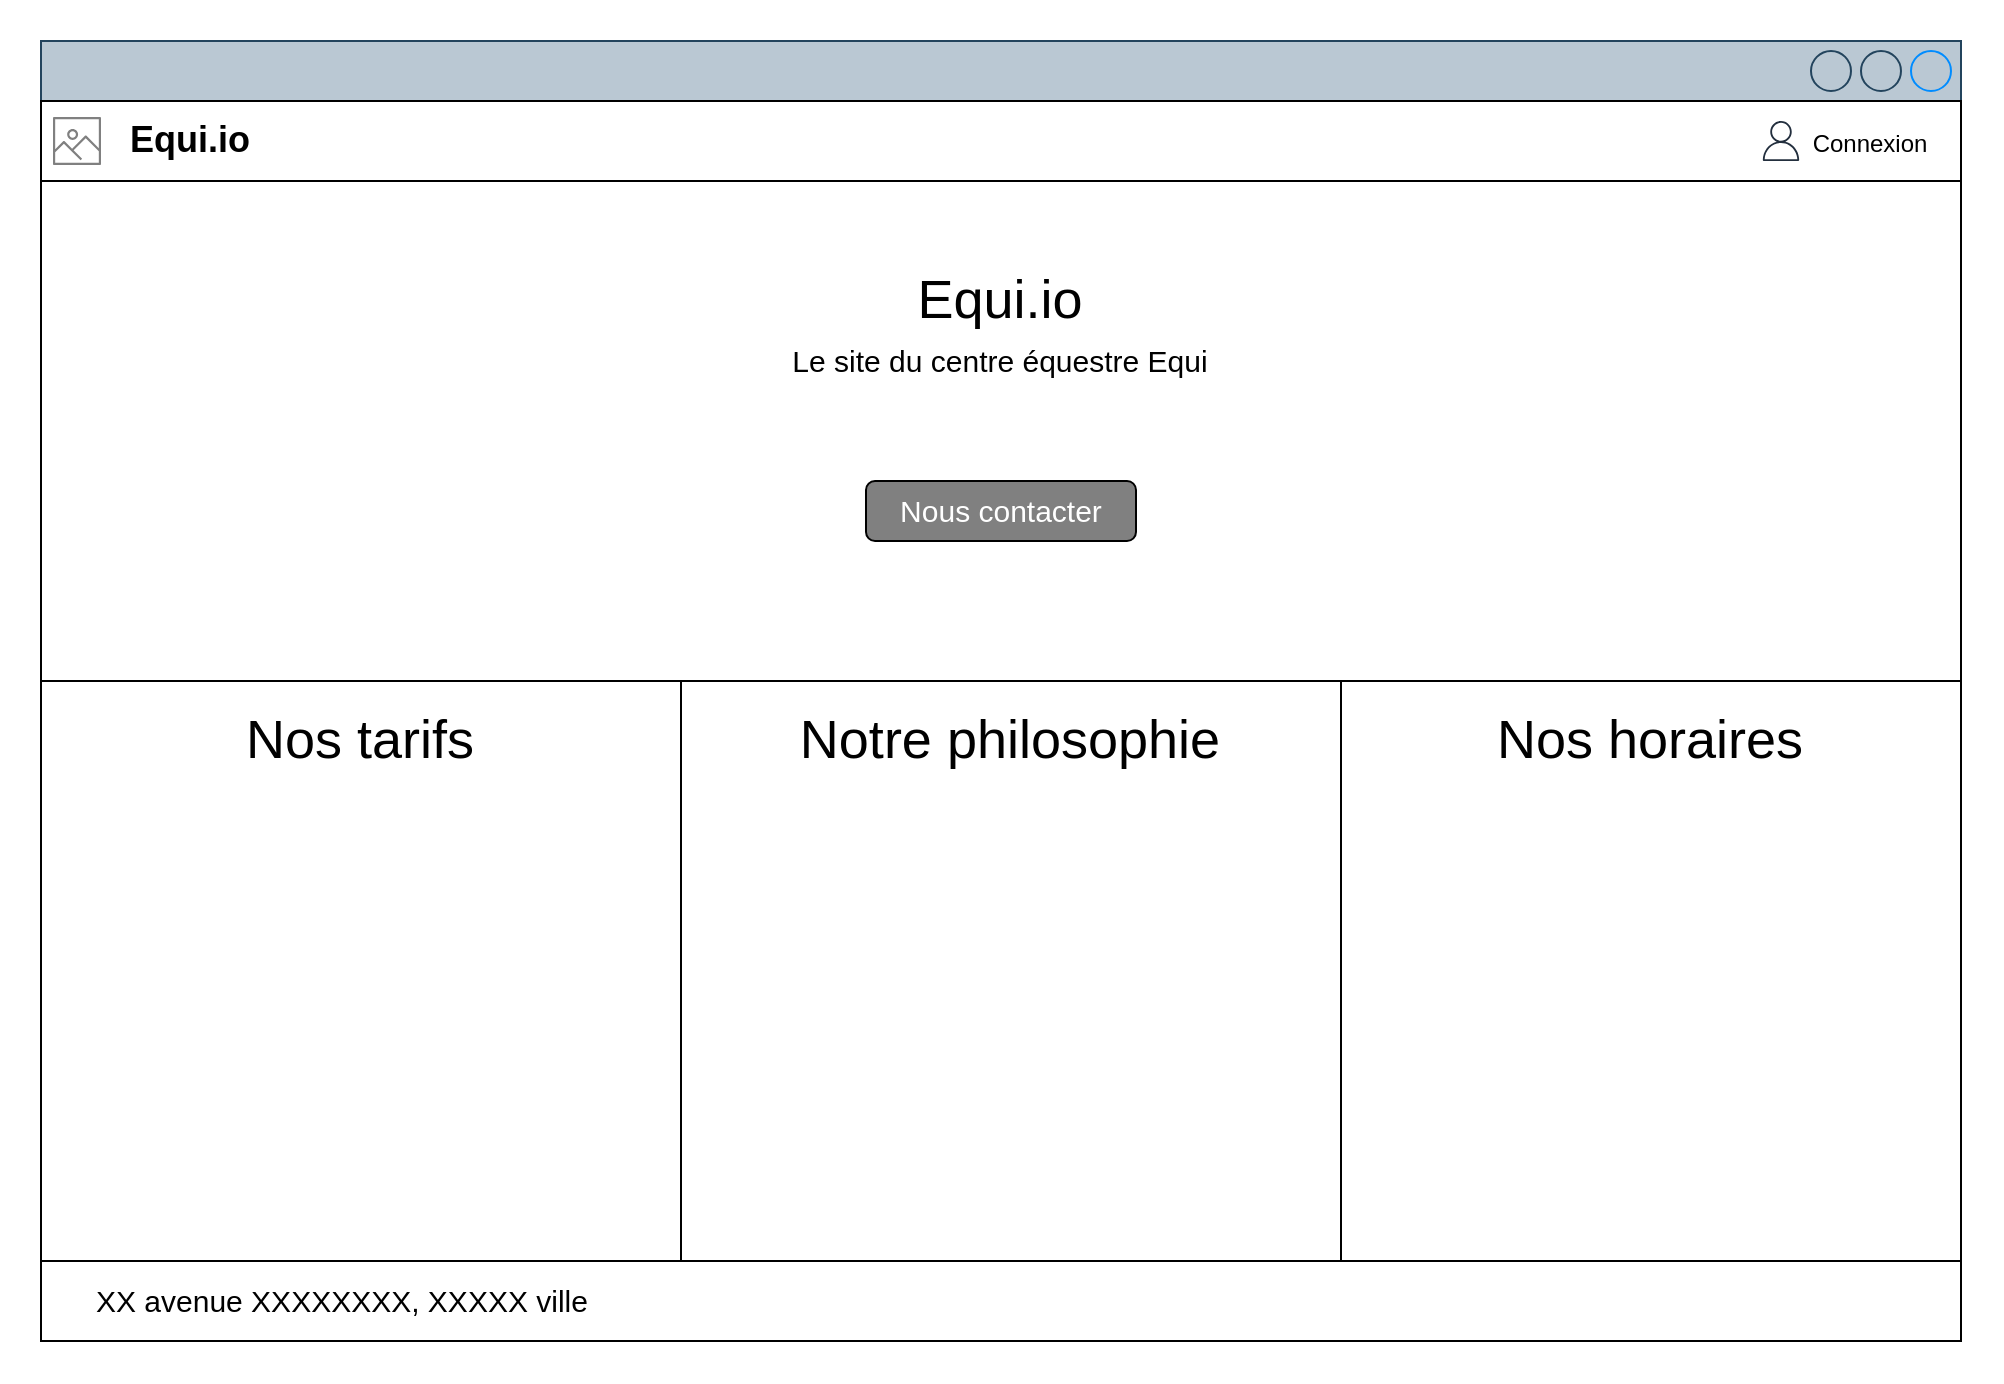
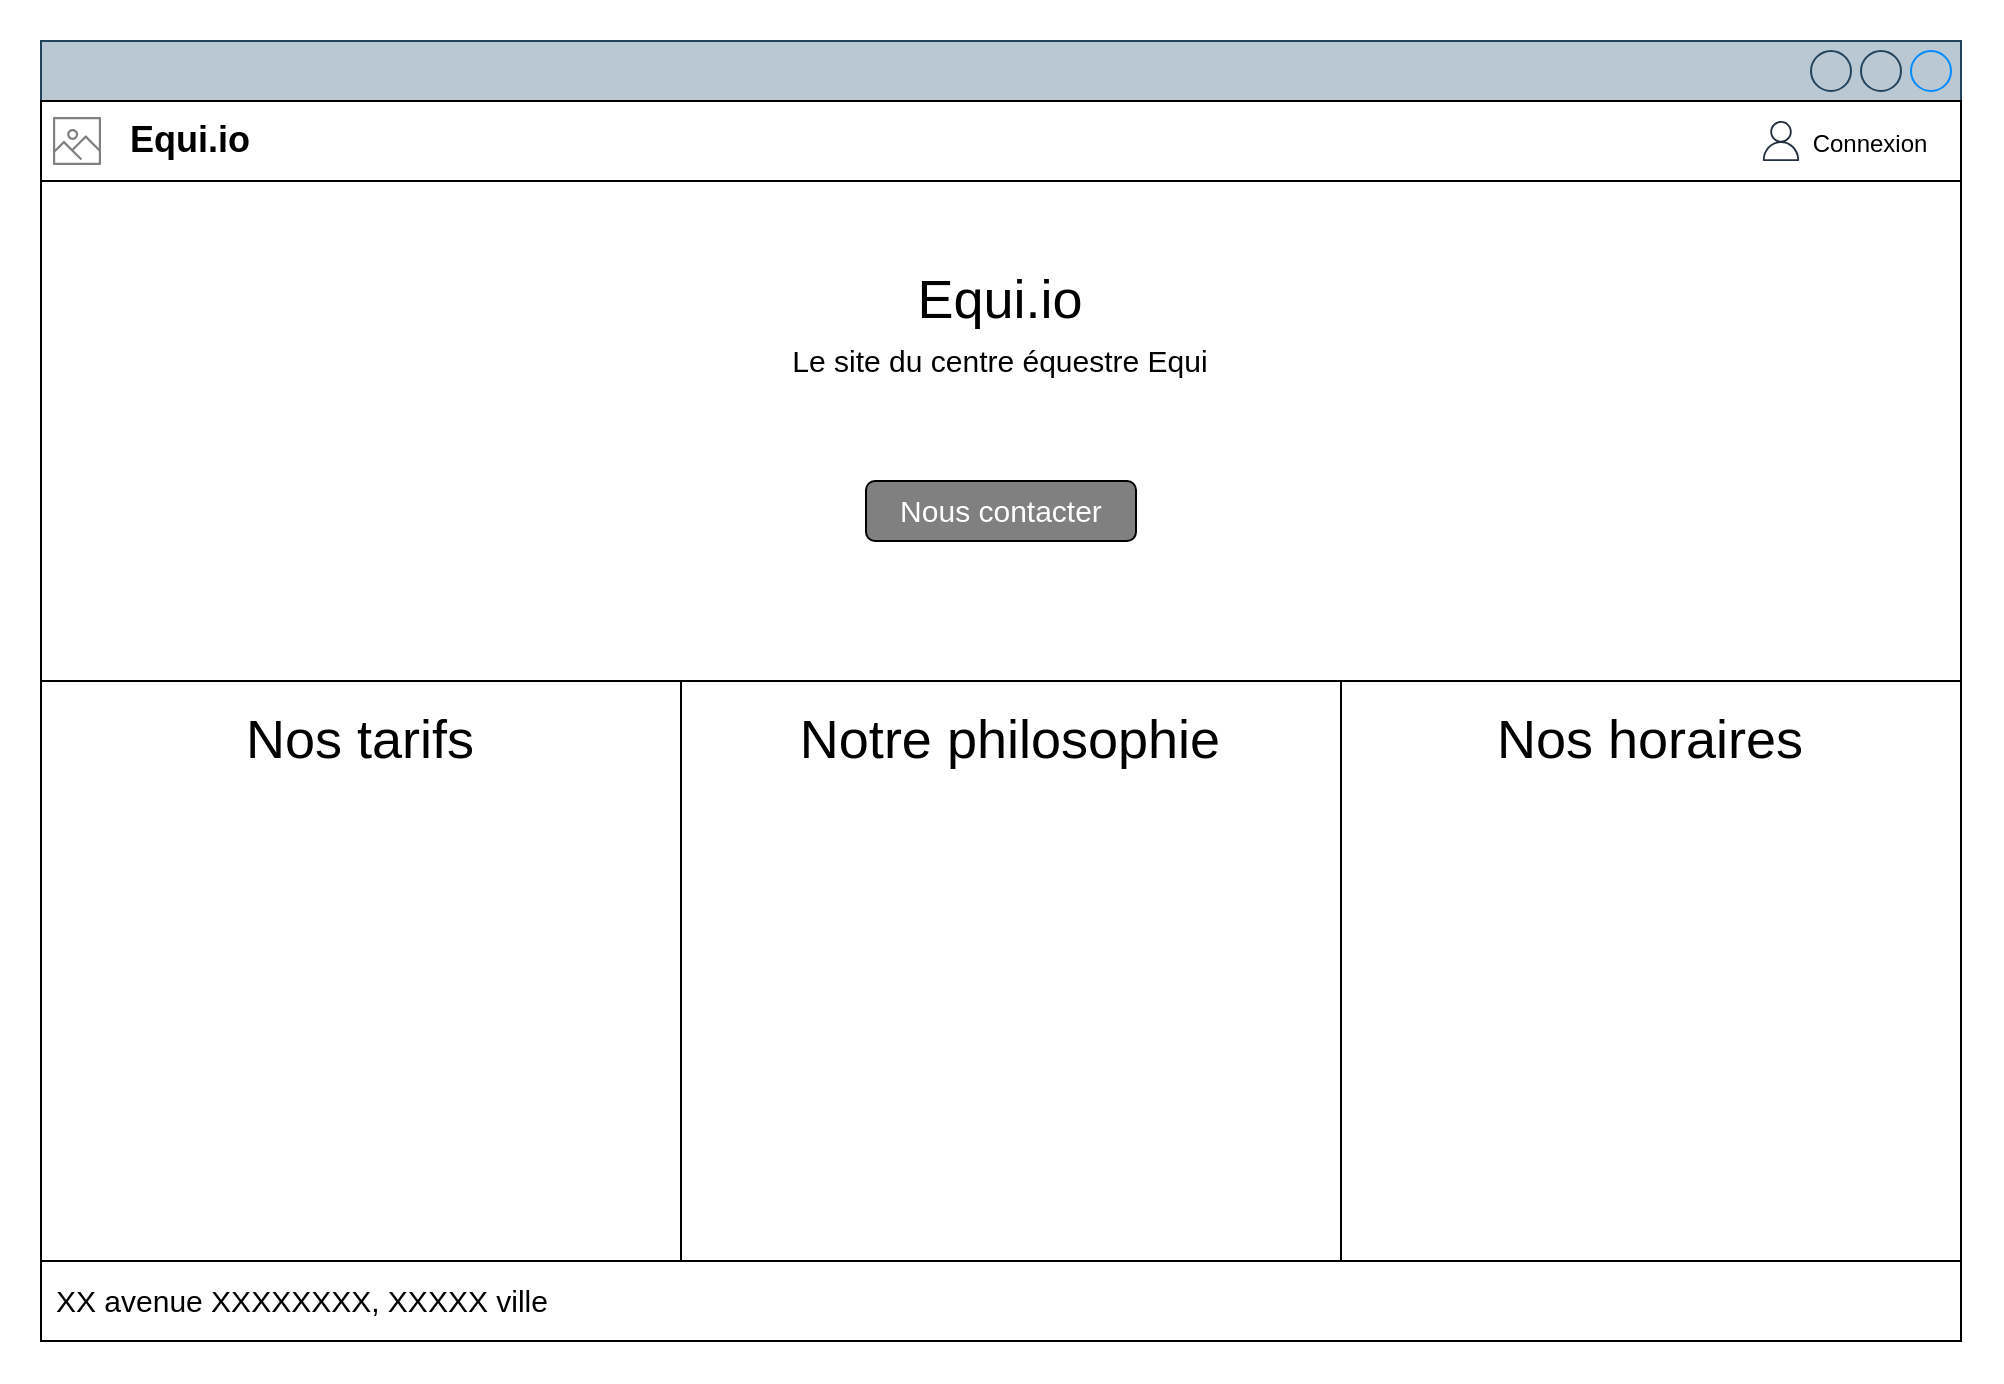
(367, 1301) -> (327, 1301)
